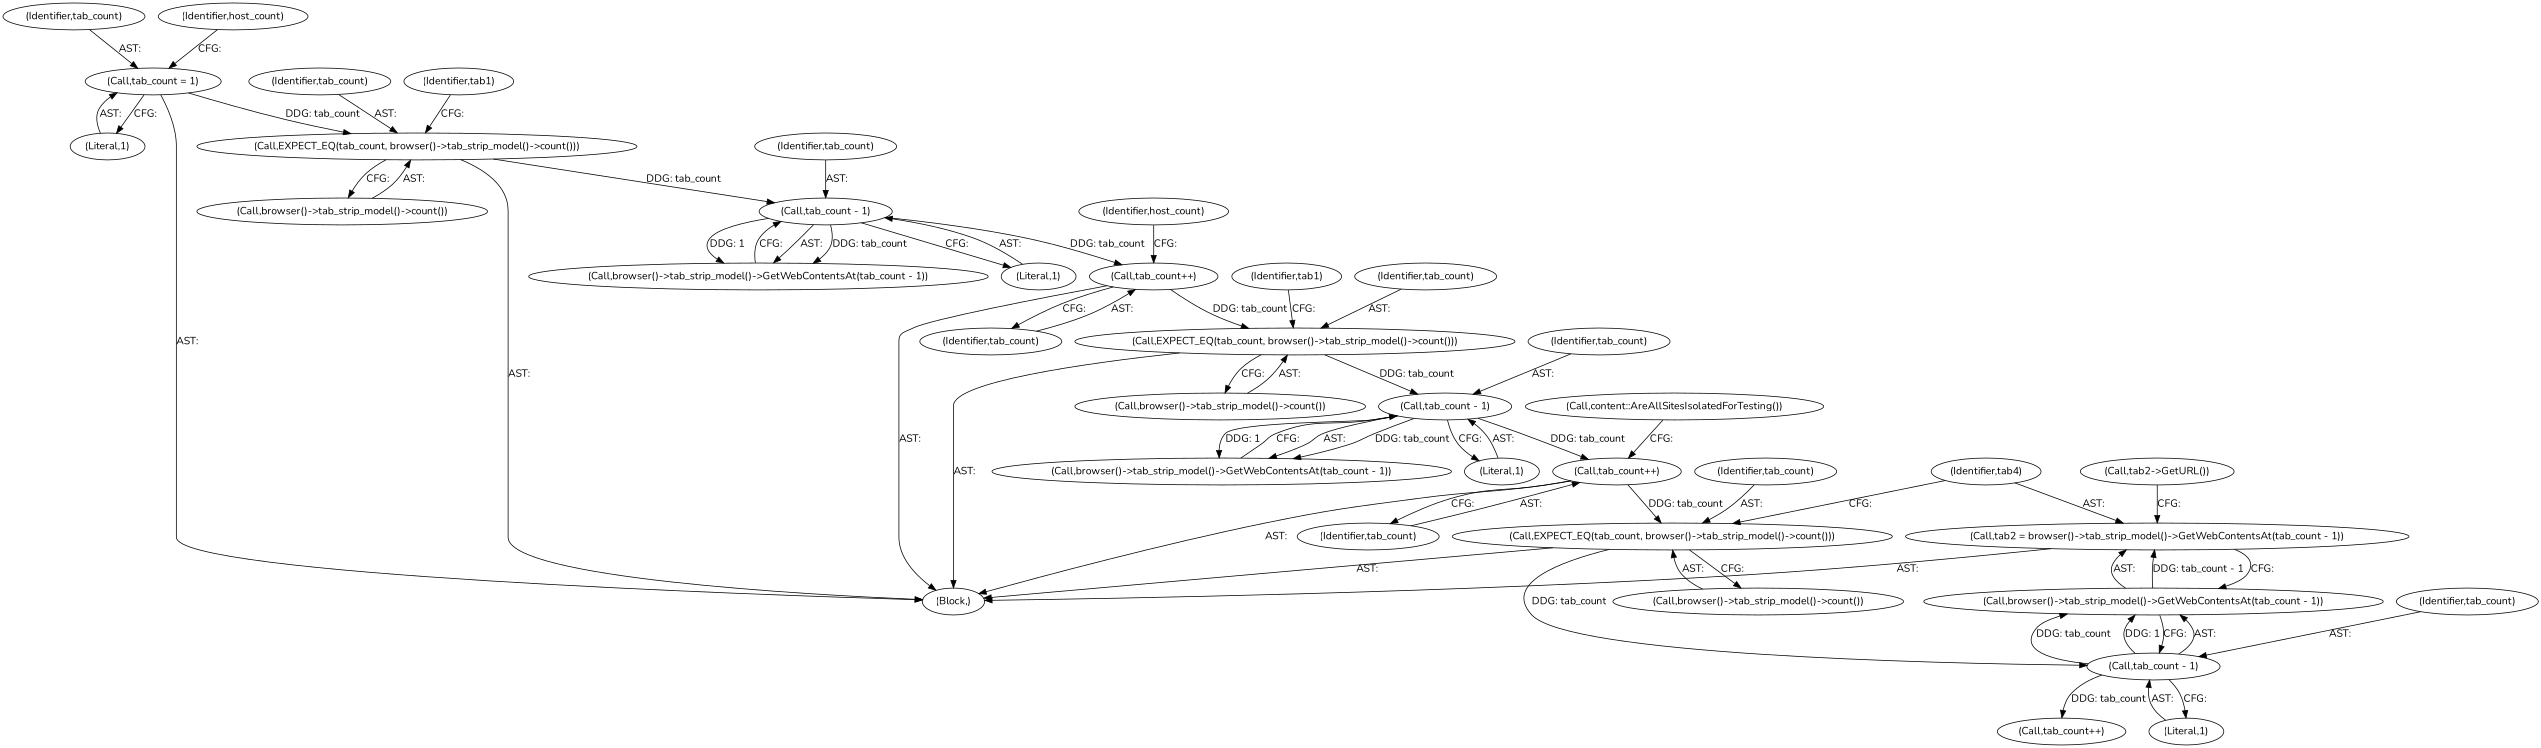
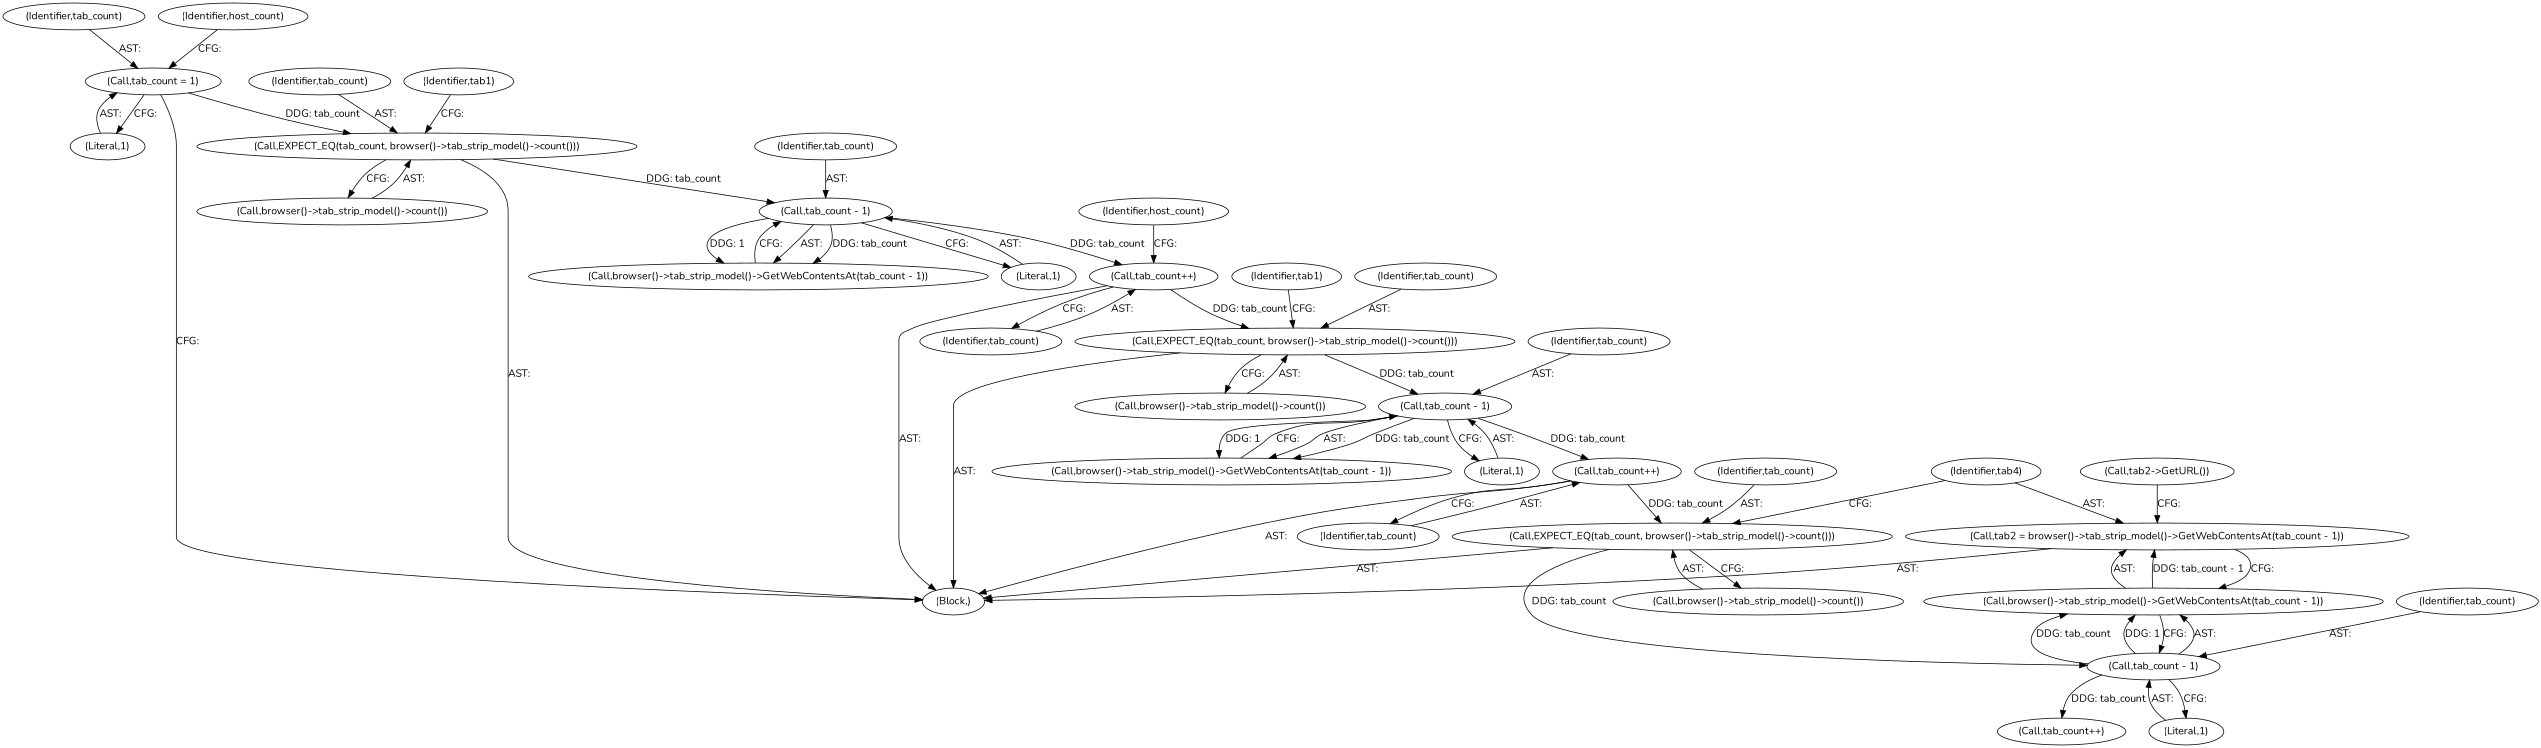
(189, 341) -> (189, 341)
(1675, 406) -> none
